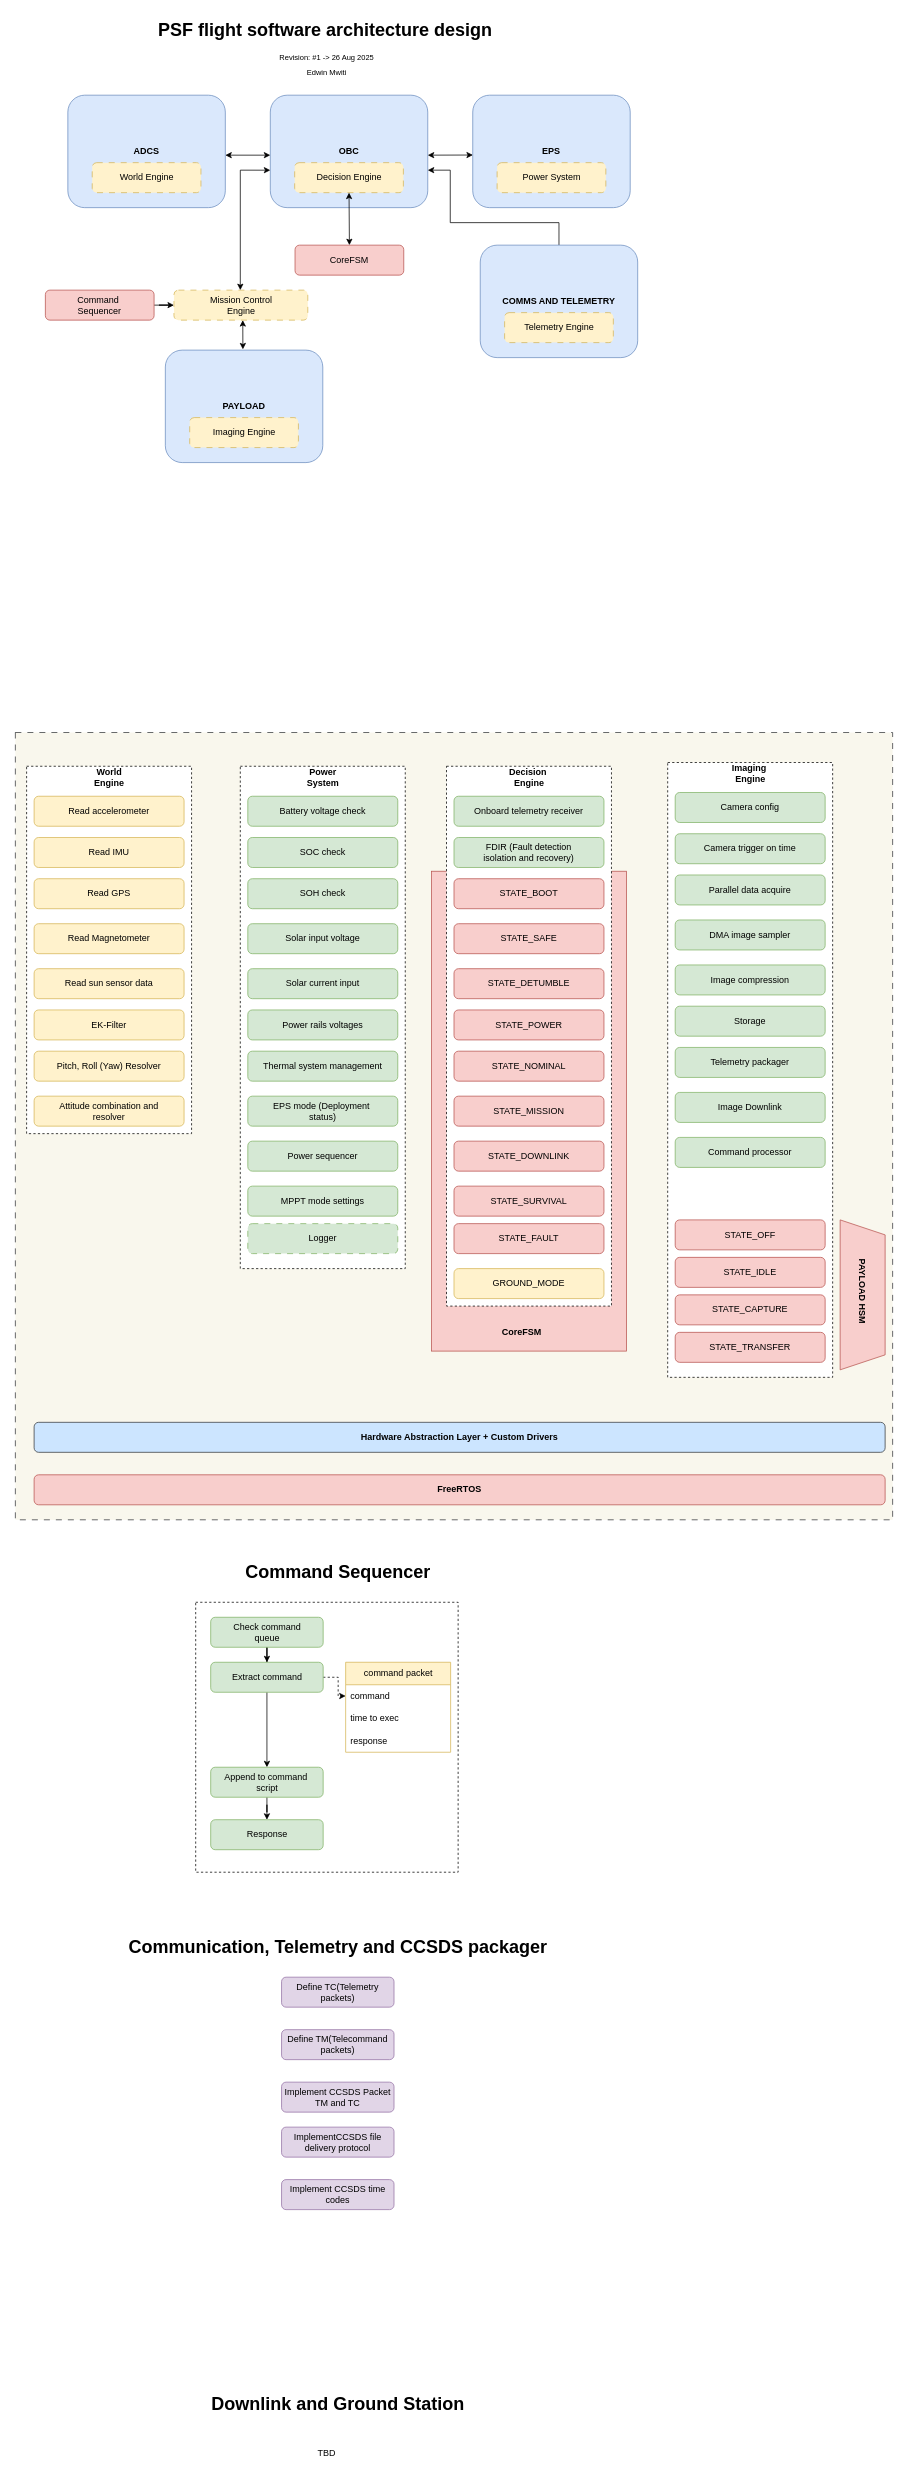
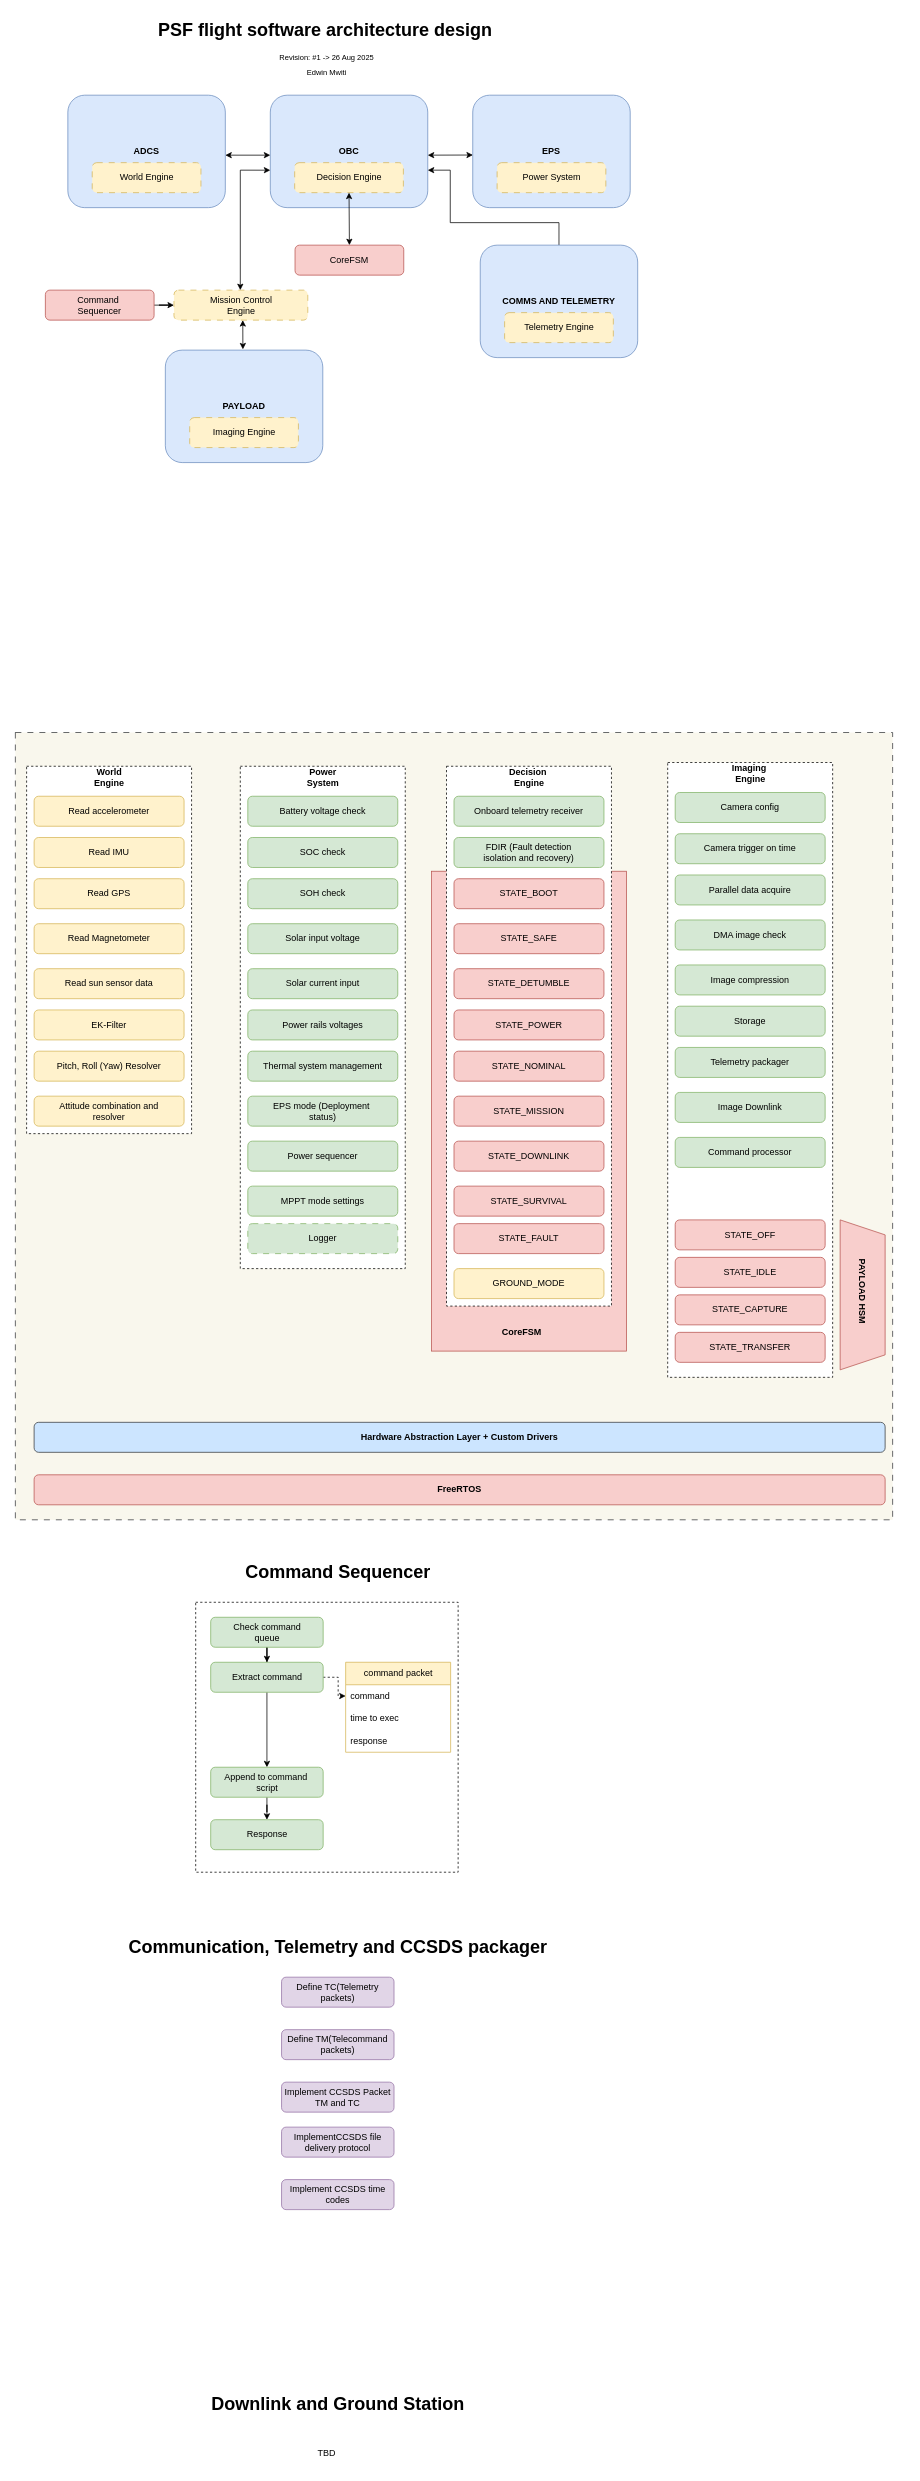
(750, 935) -> (750, 935)
